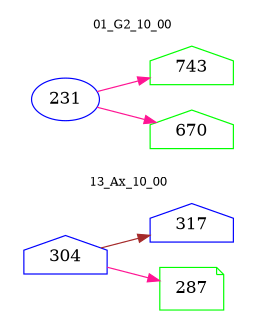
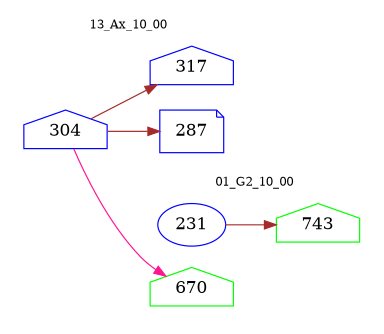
(118, 86) -> (245, 225)
(121, 113) -> (108, 214)
(128, 273) -> (127, 131)
(192, 289) -> (192, 131)
